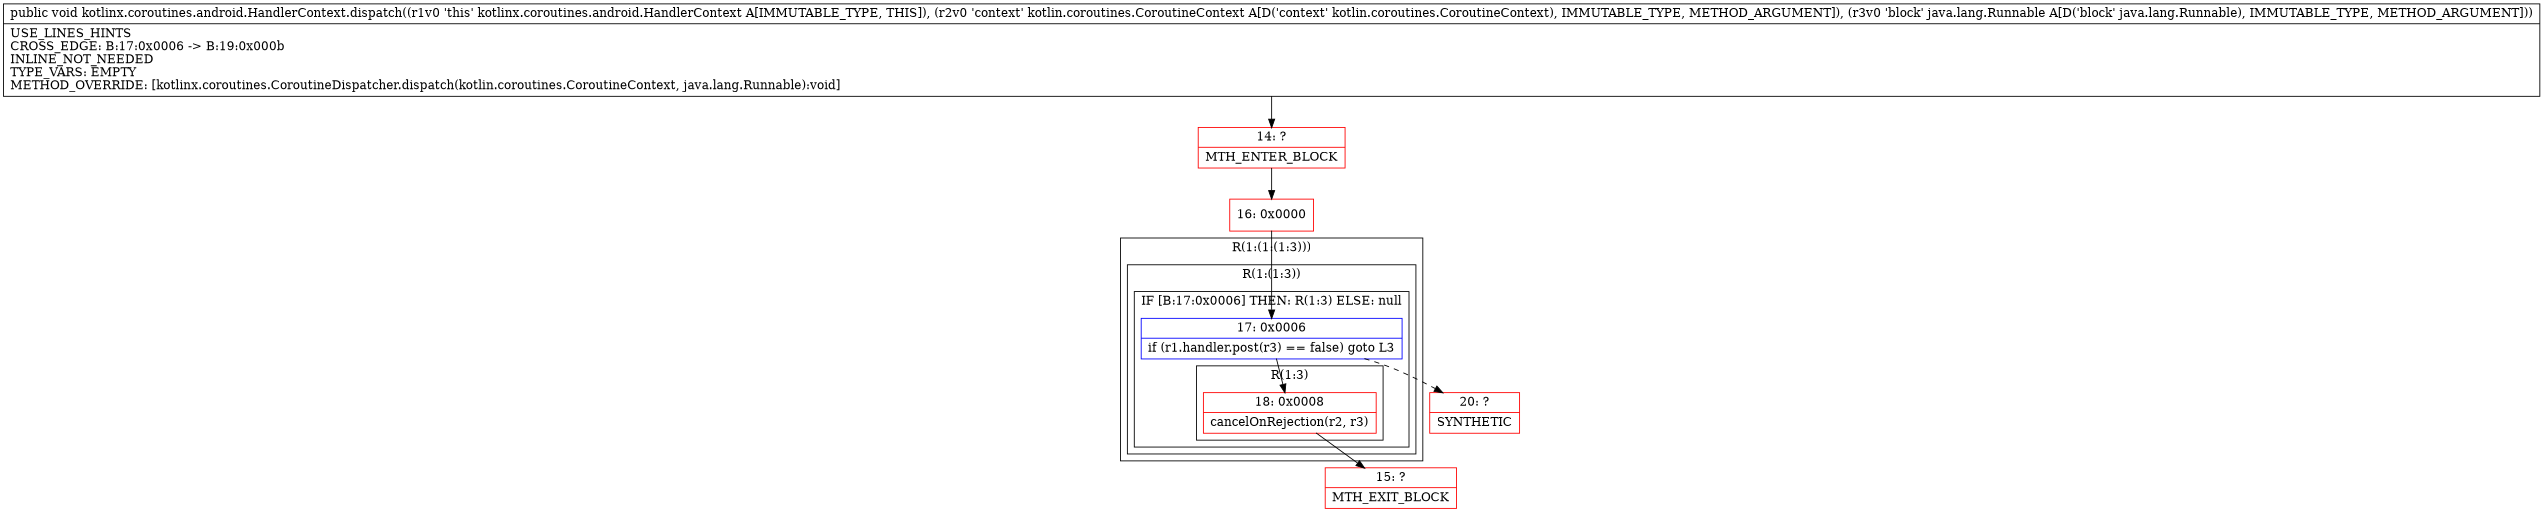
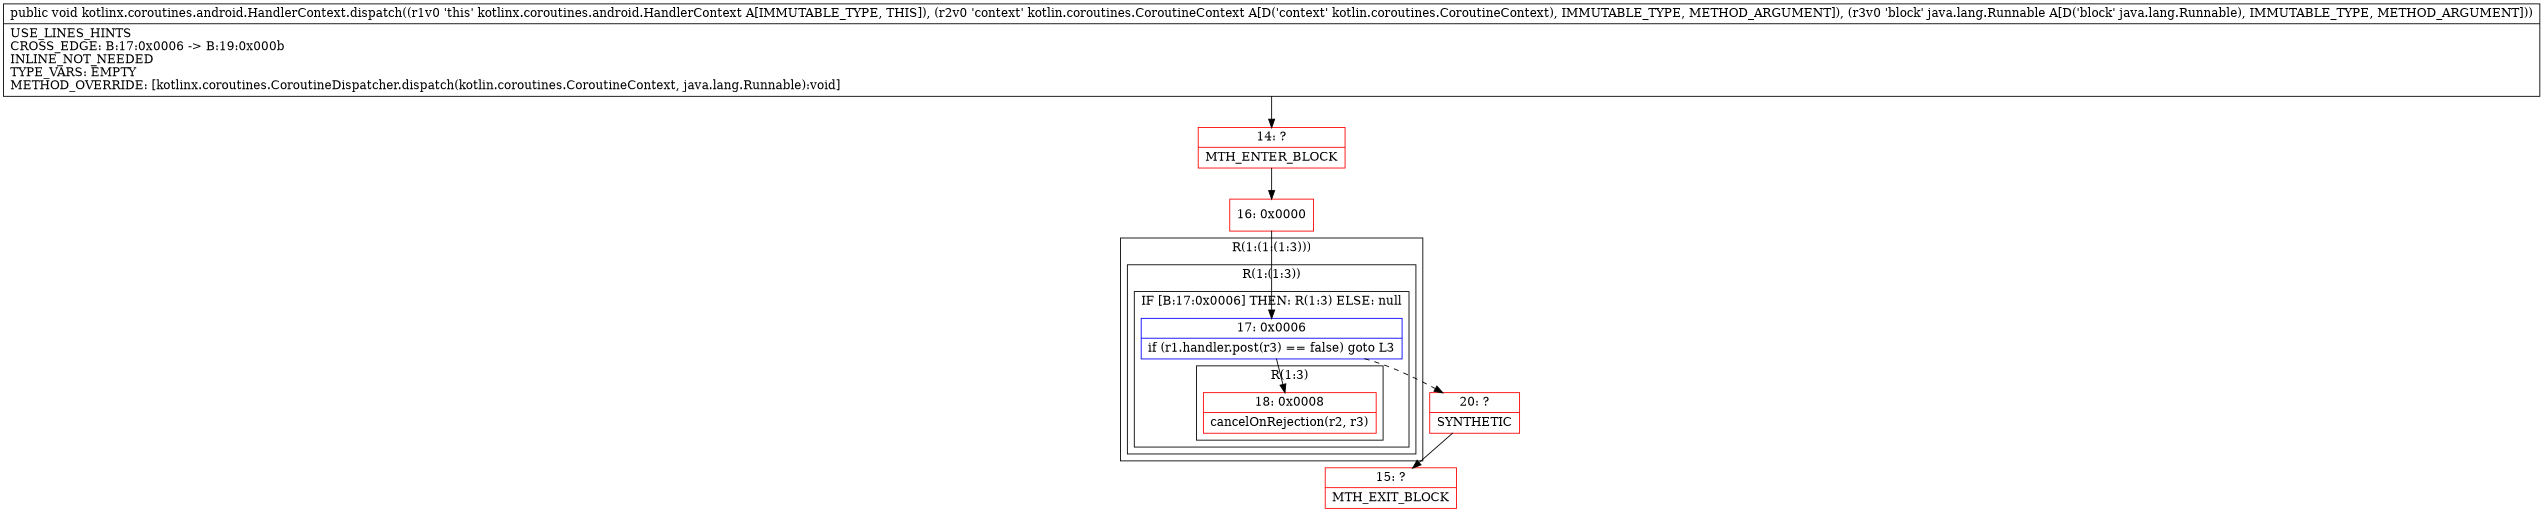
(1337, 448) -> (1436, 448)
